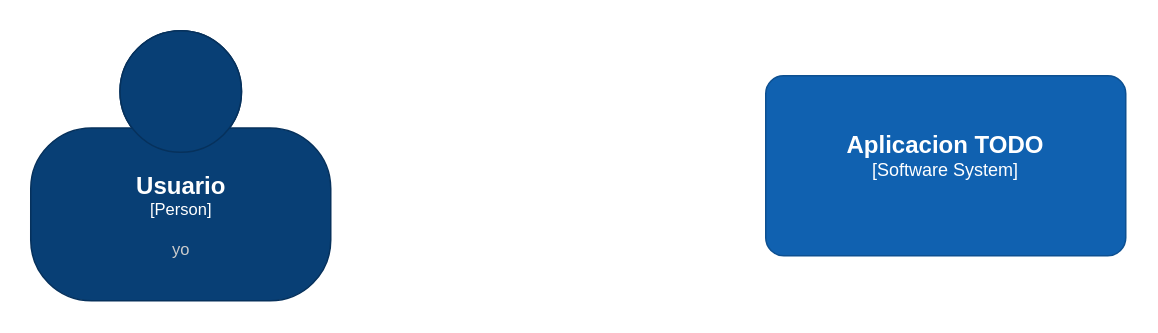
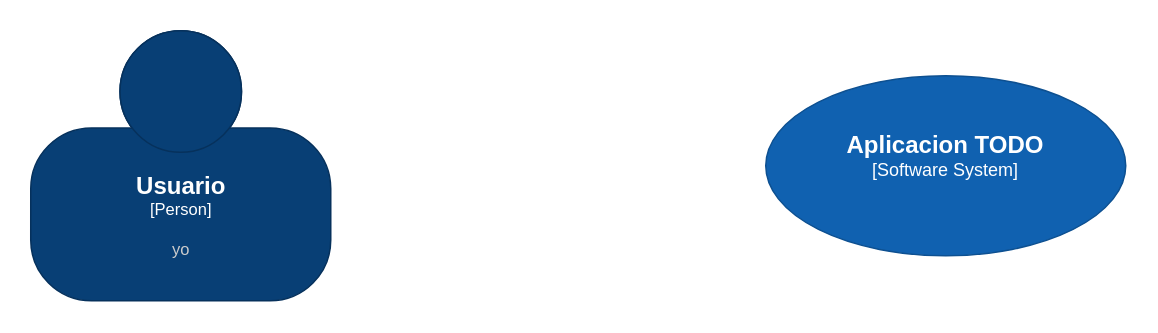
(946, 166) -> (946, 166)
